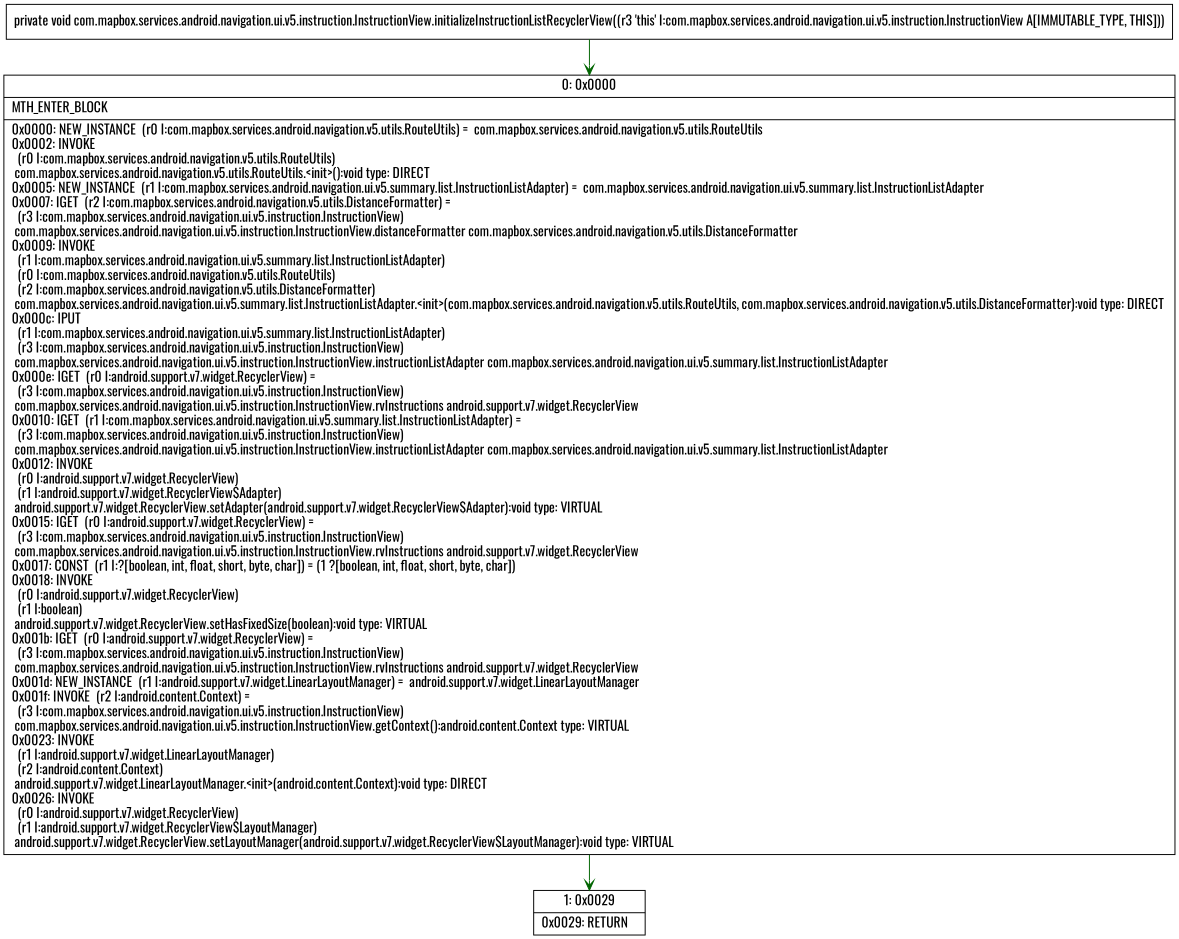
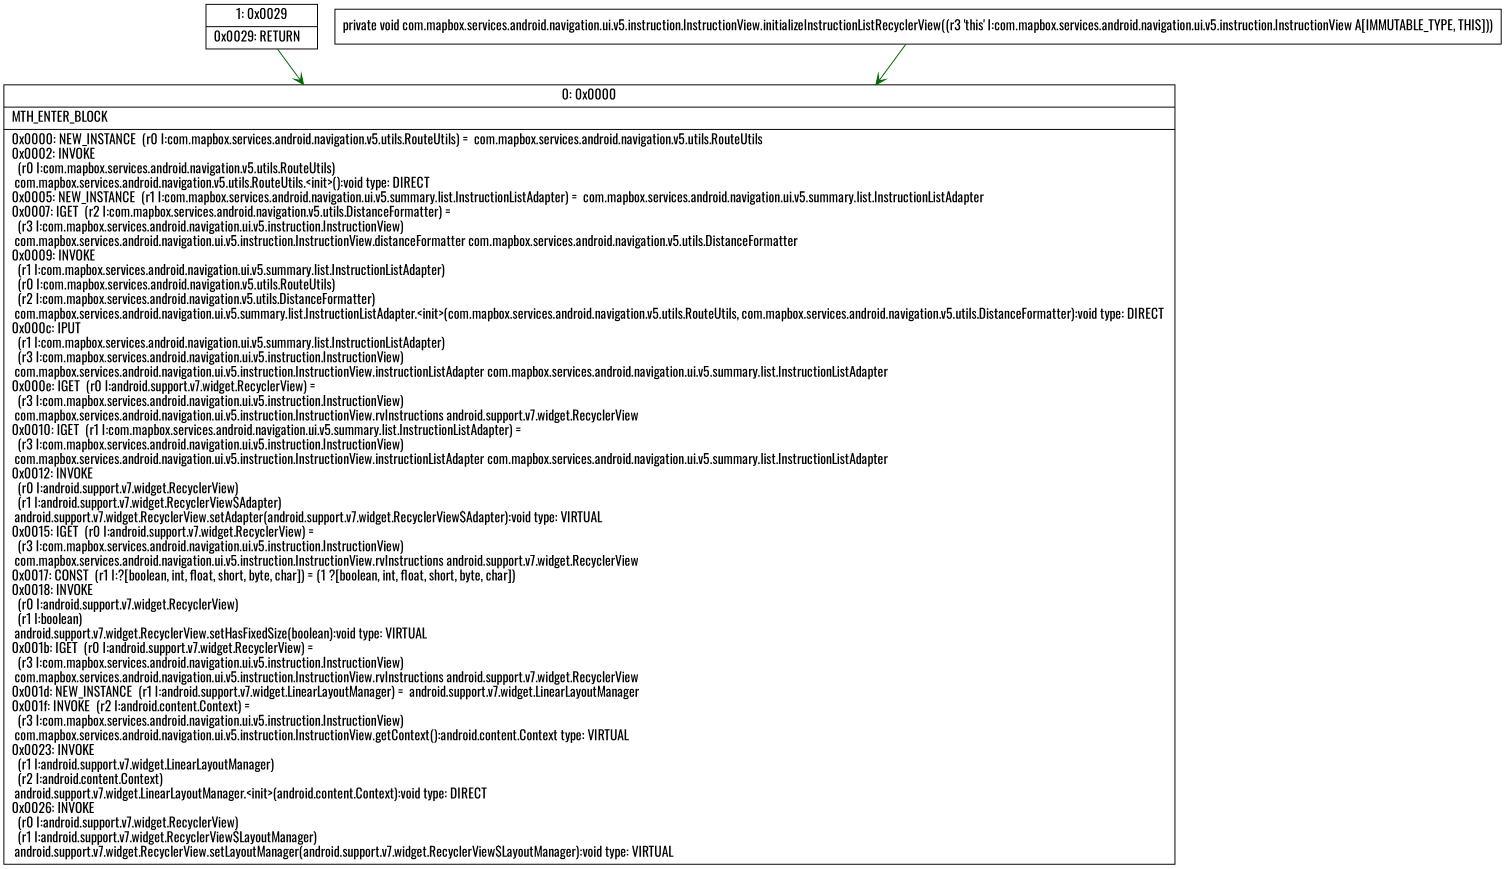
(589, 868) -> (288, 63)
